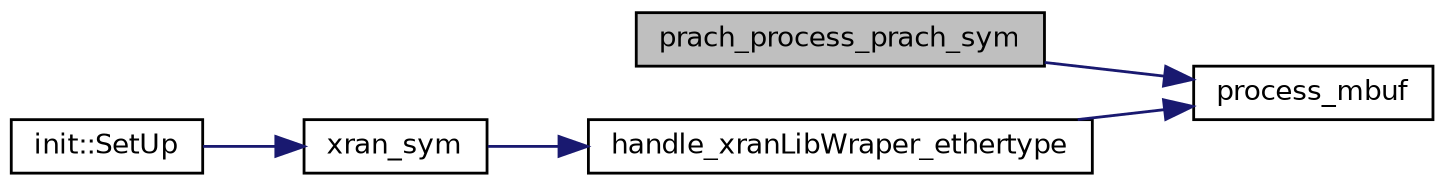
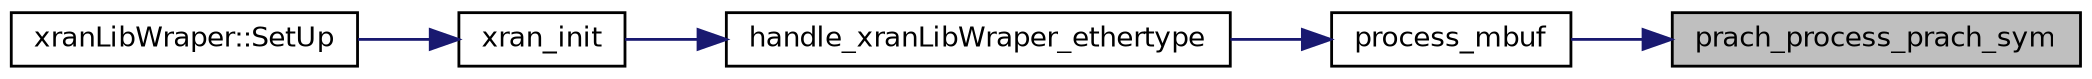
(1105, 69) -> (1607, 39)
(107, 146) -> (184, 39)
(396, 146) -> (542, 39)
